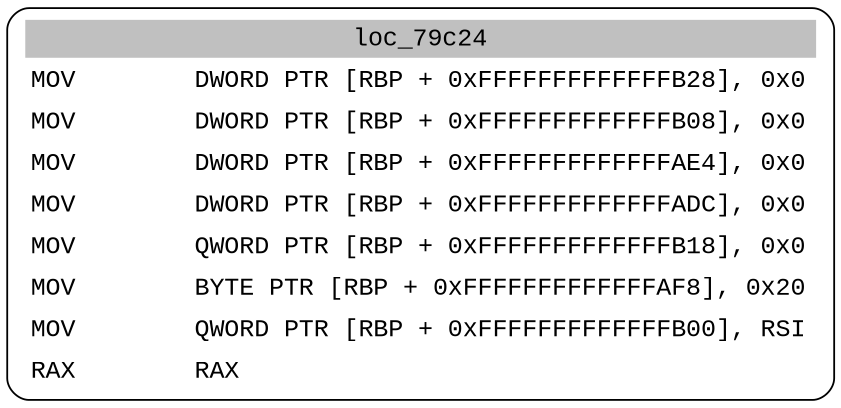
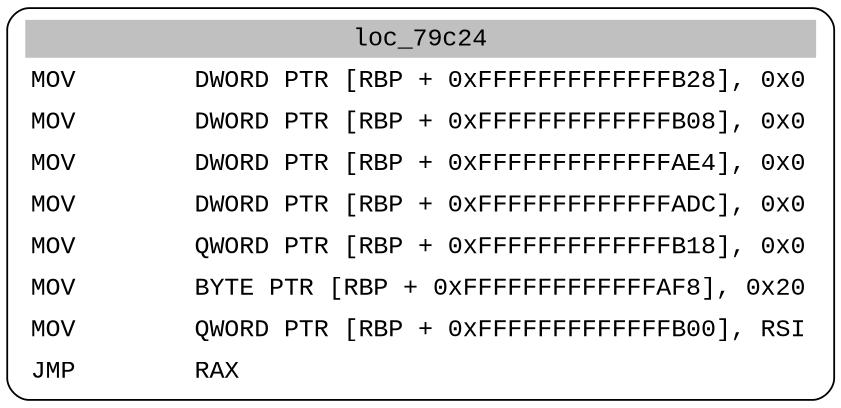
(135, 370) -> (135, 370)
